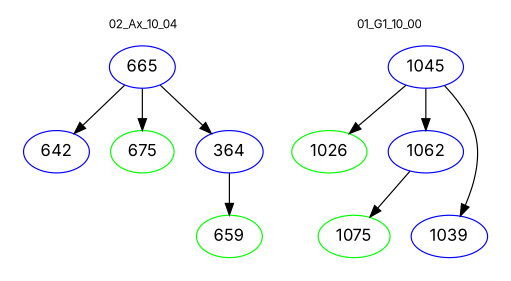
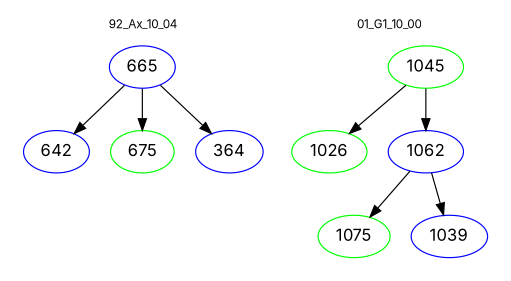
(144, 25) -> (144, 25)
(426, 67) -> (426, 67)
(477, 142) -> (436, 188)
(229, 236) -> none
